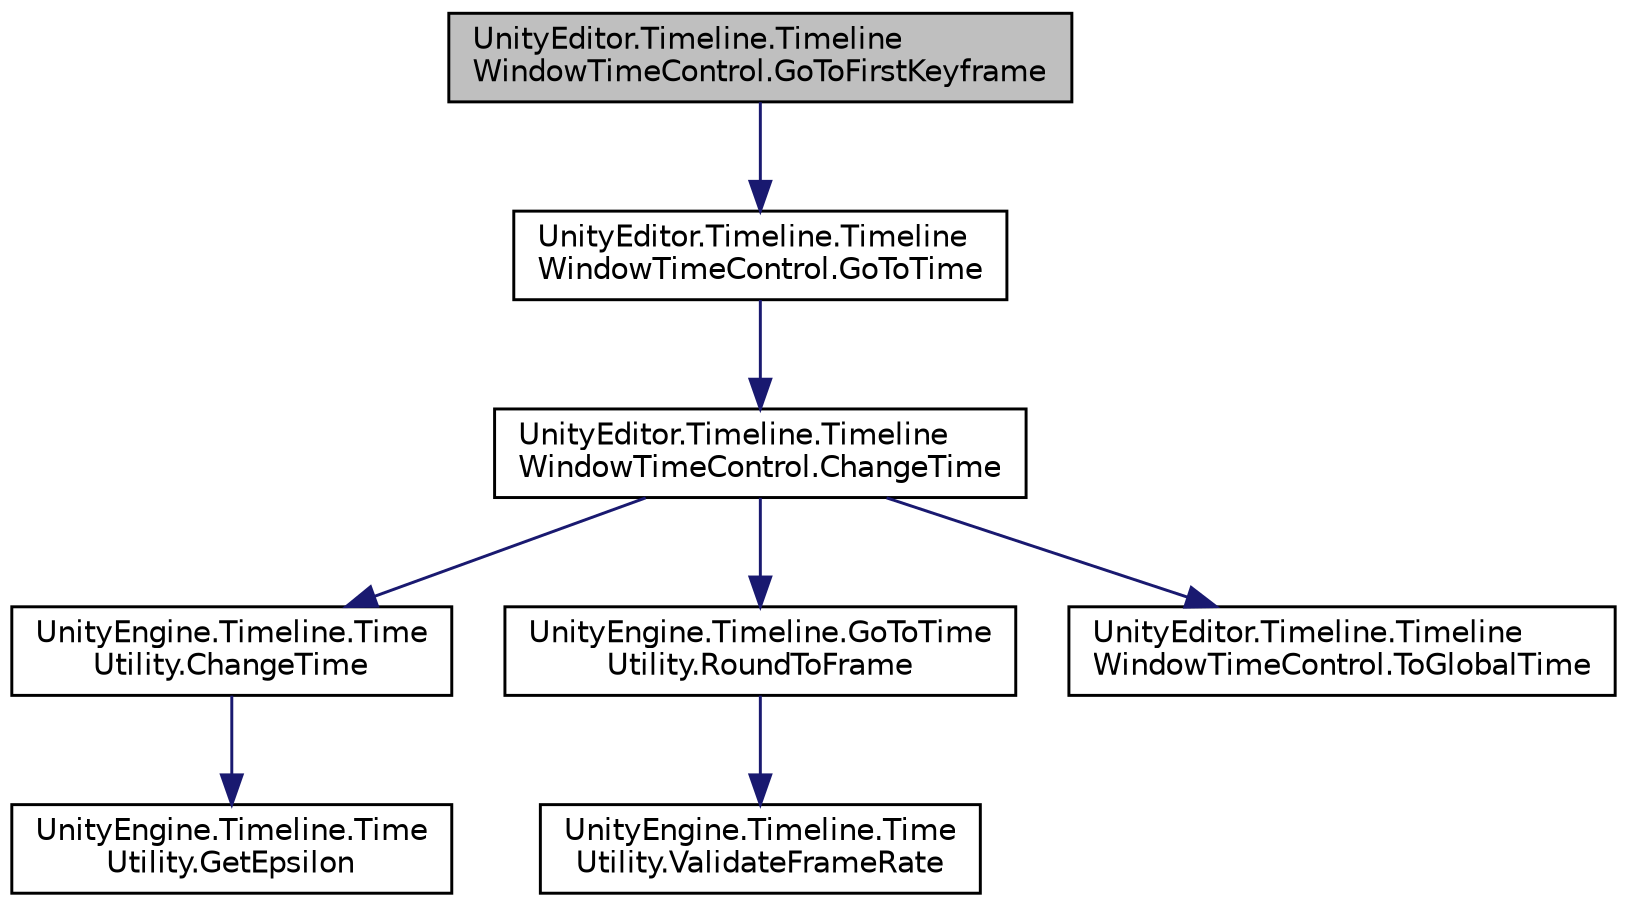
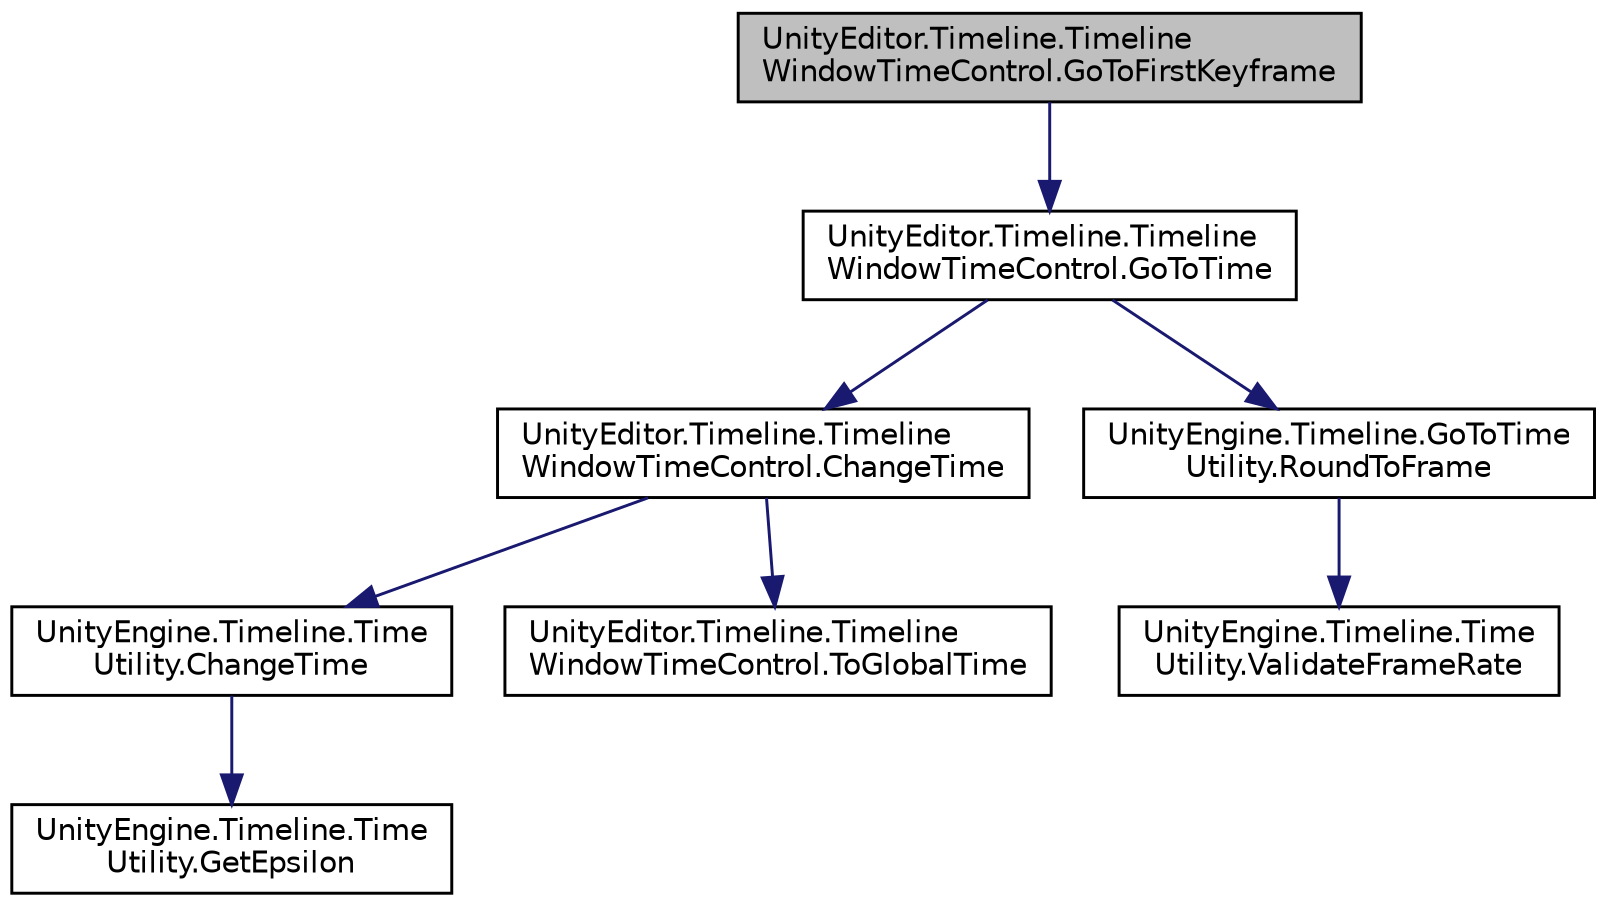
(760, 537) -> (1182, 346)
